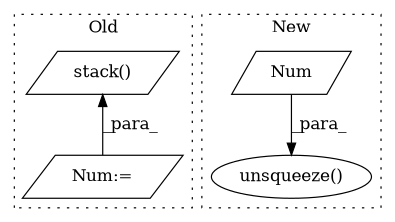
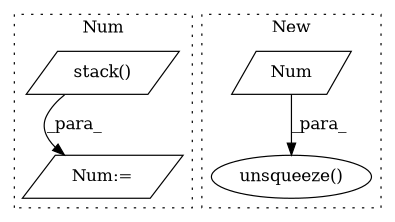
(103, 28) -> (103, 28)
(103, 131) -> (45, 119)
